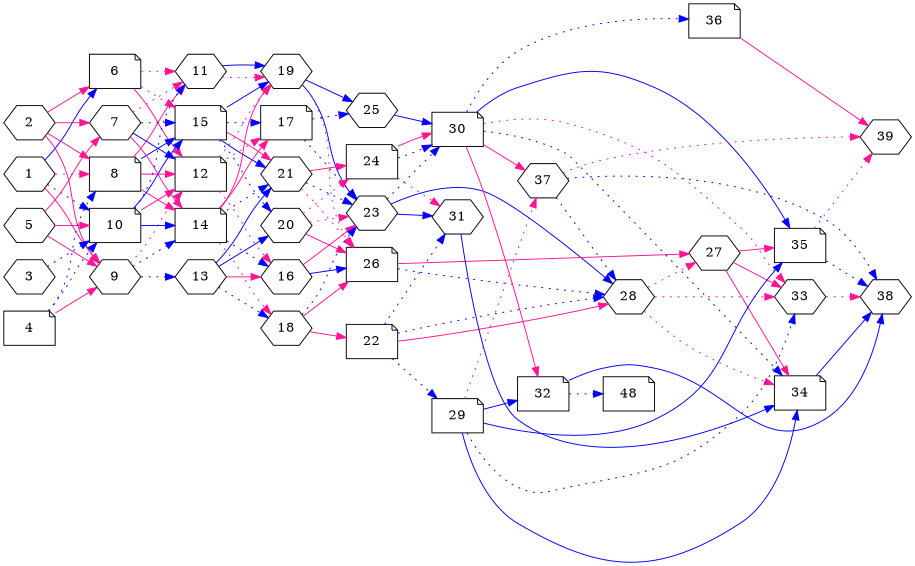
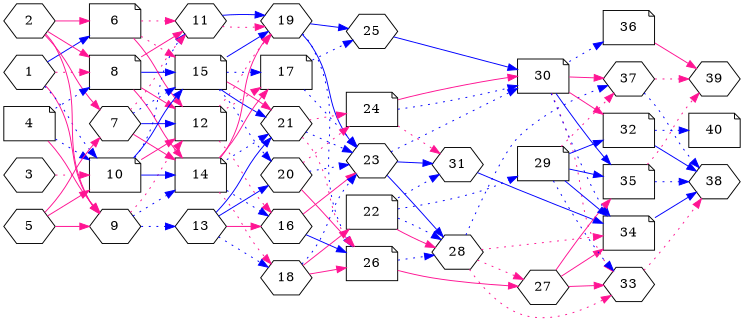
(323, 169) -> (322, 118)
(330, 181) -> (329, 135)
(322, 220) -> (324, 169)
(583, 235) -> (513, 144)
(64, 256) -> (65, 175)
(629, 394) -> (714, 130)
